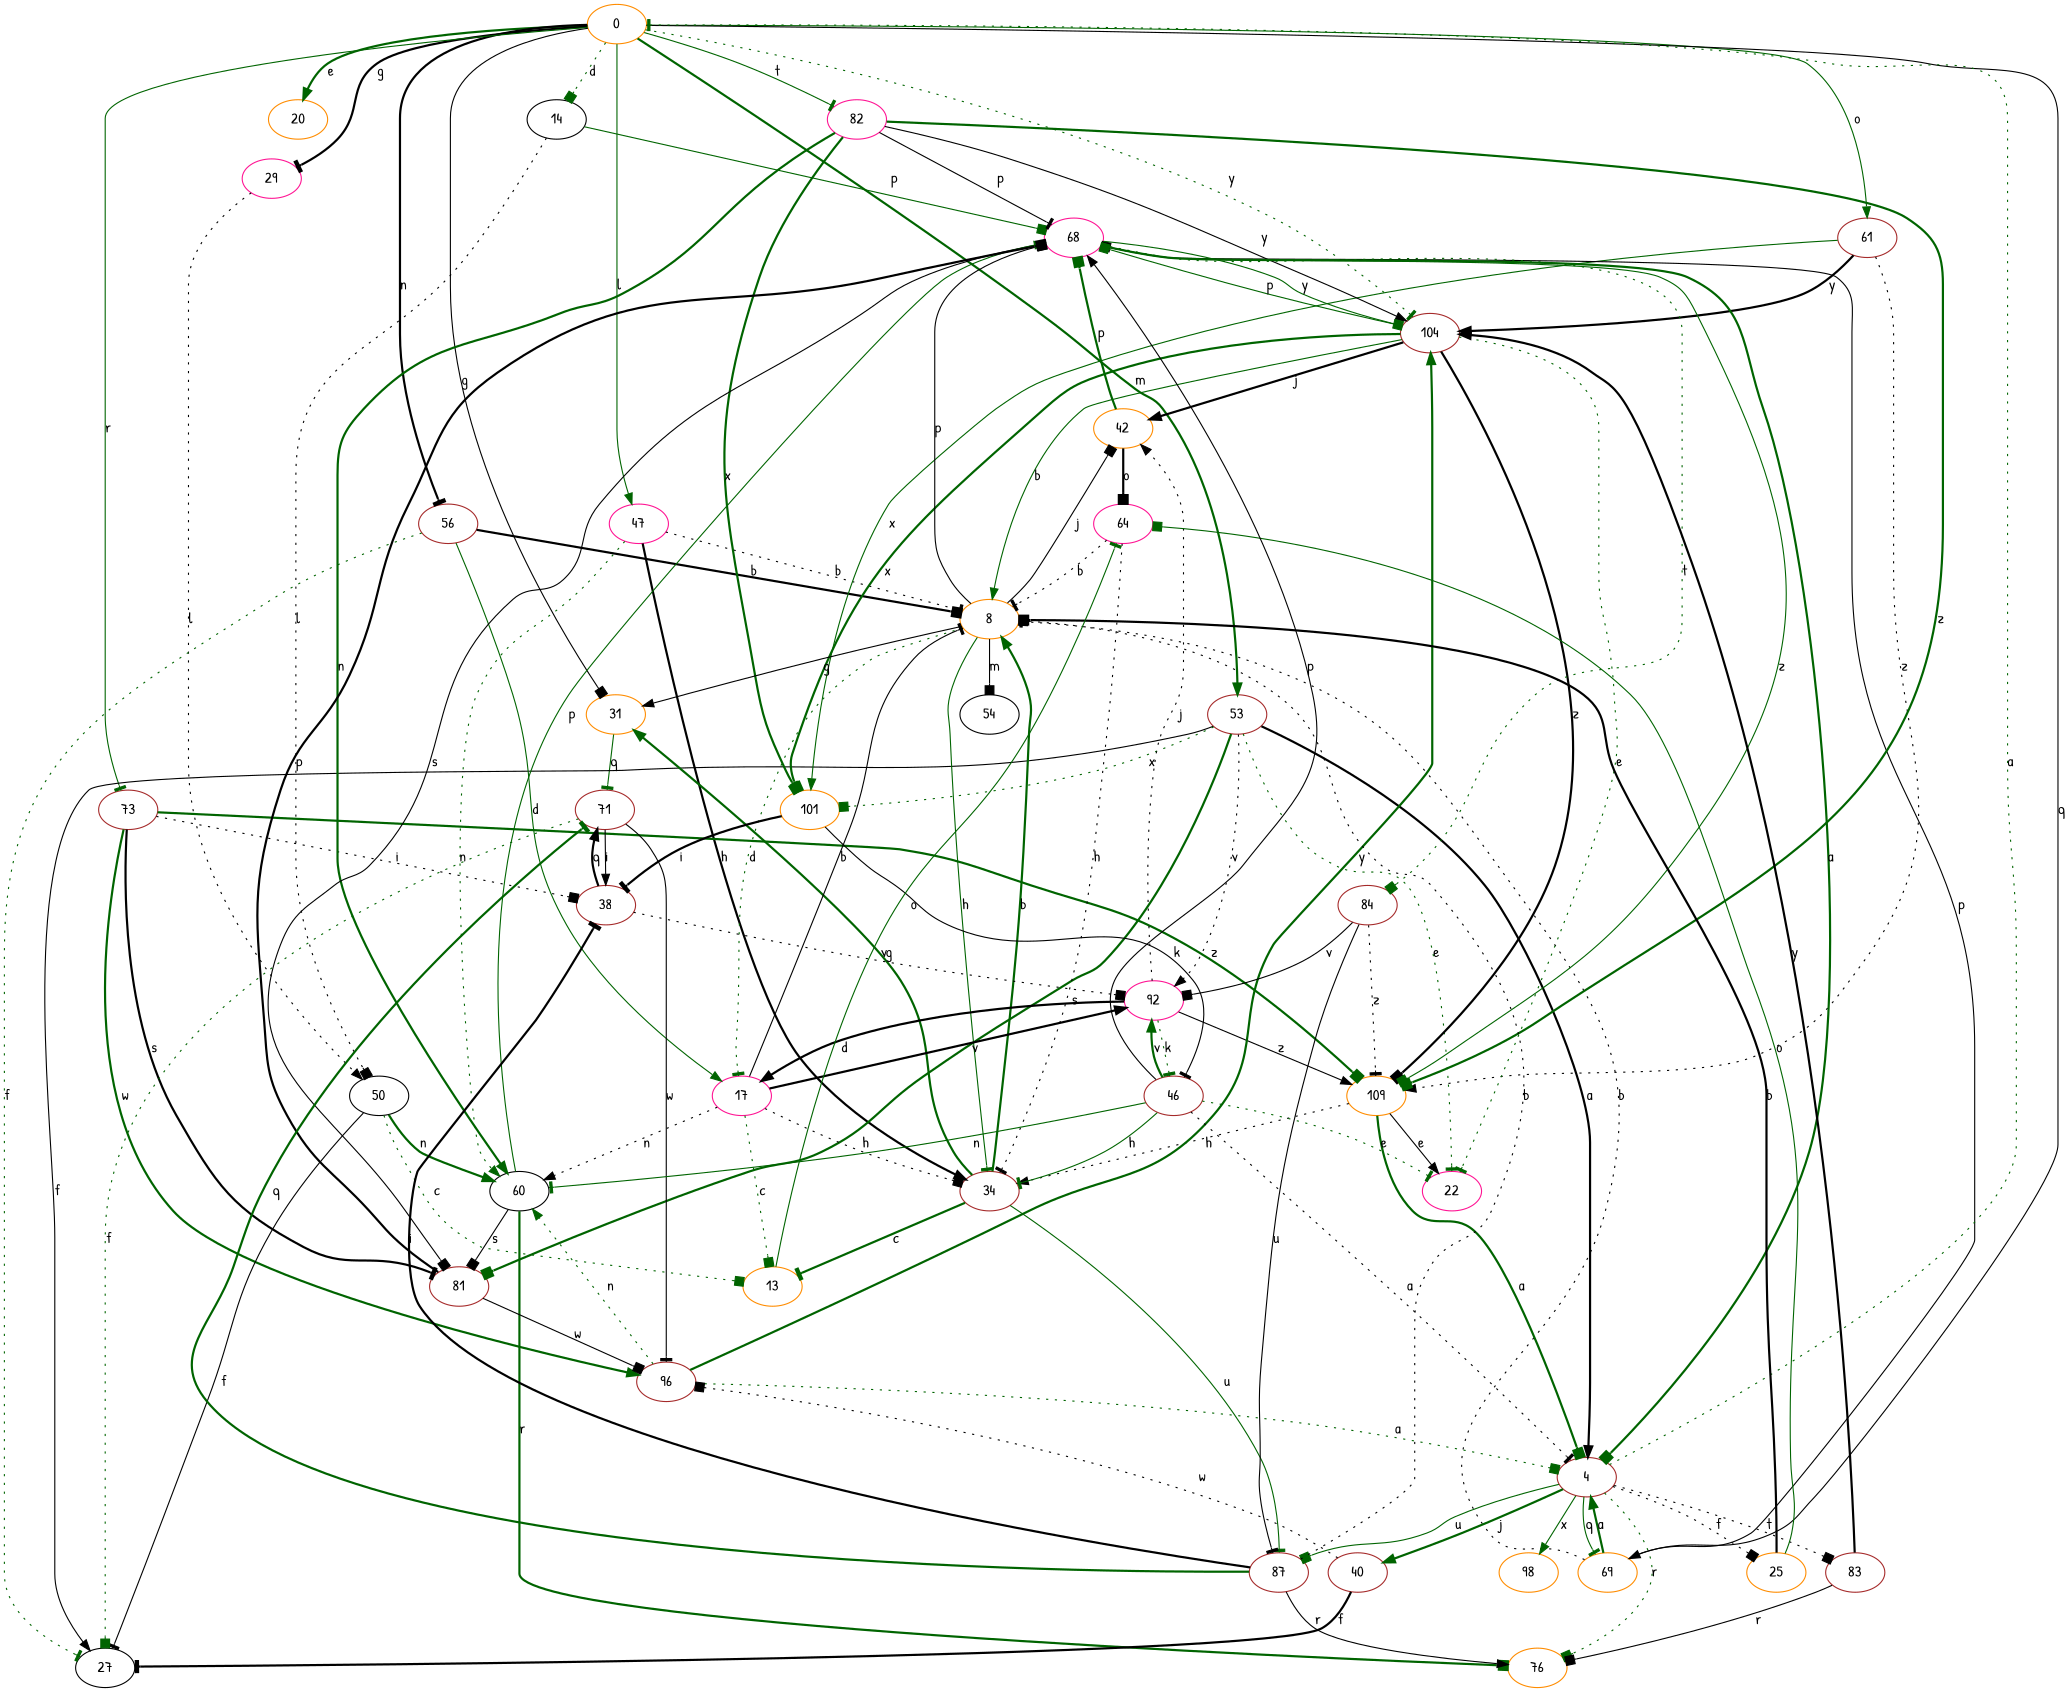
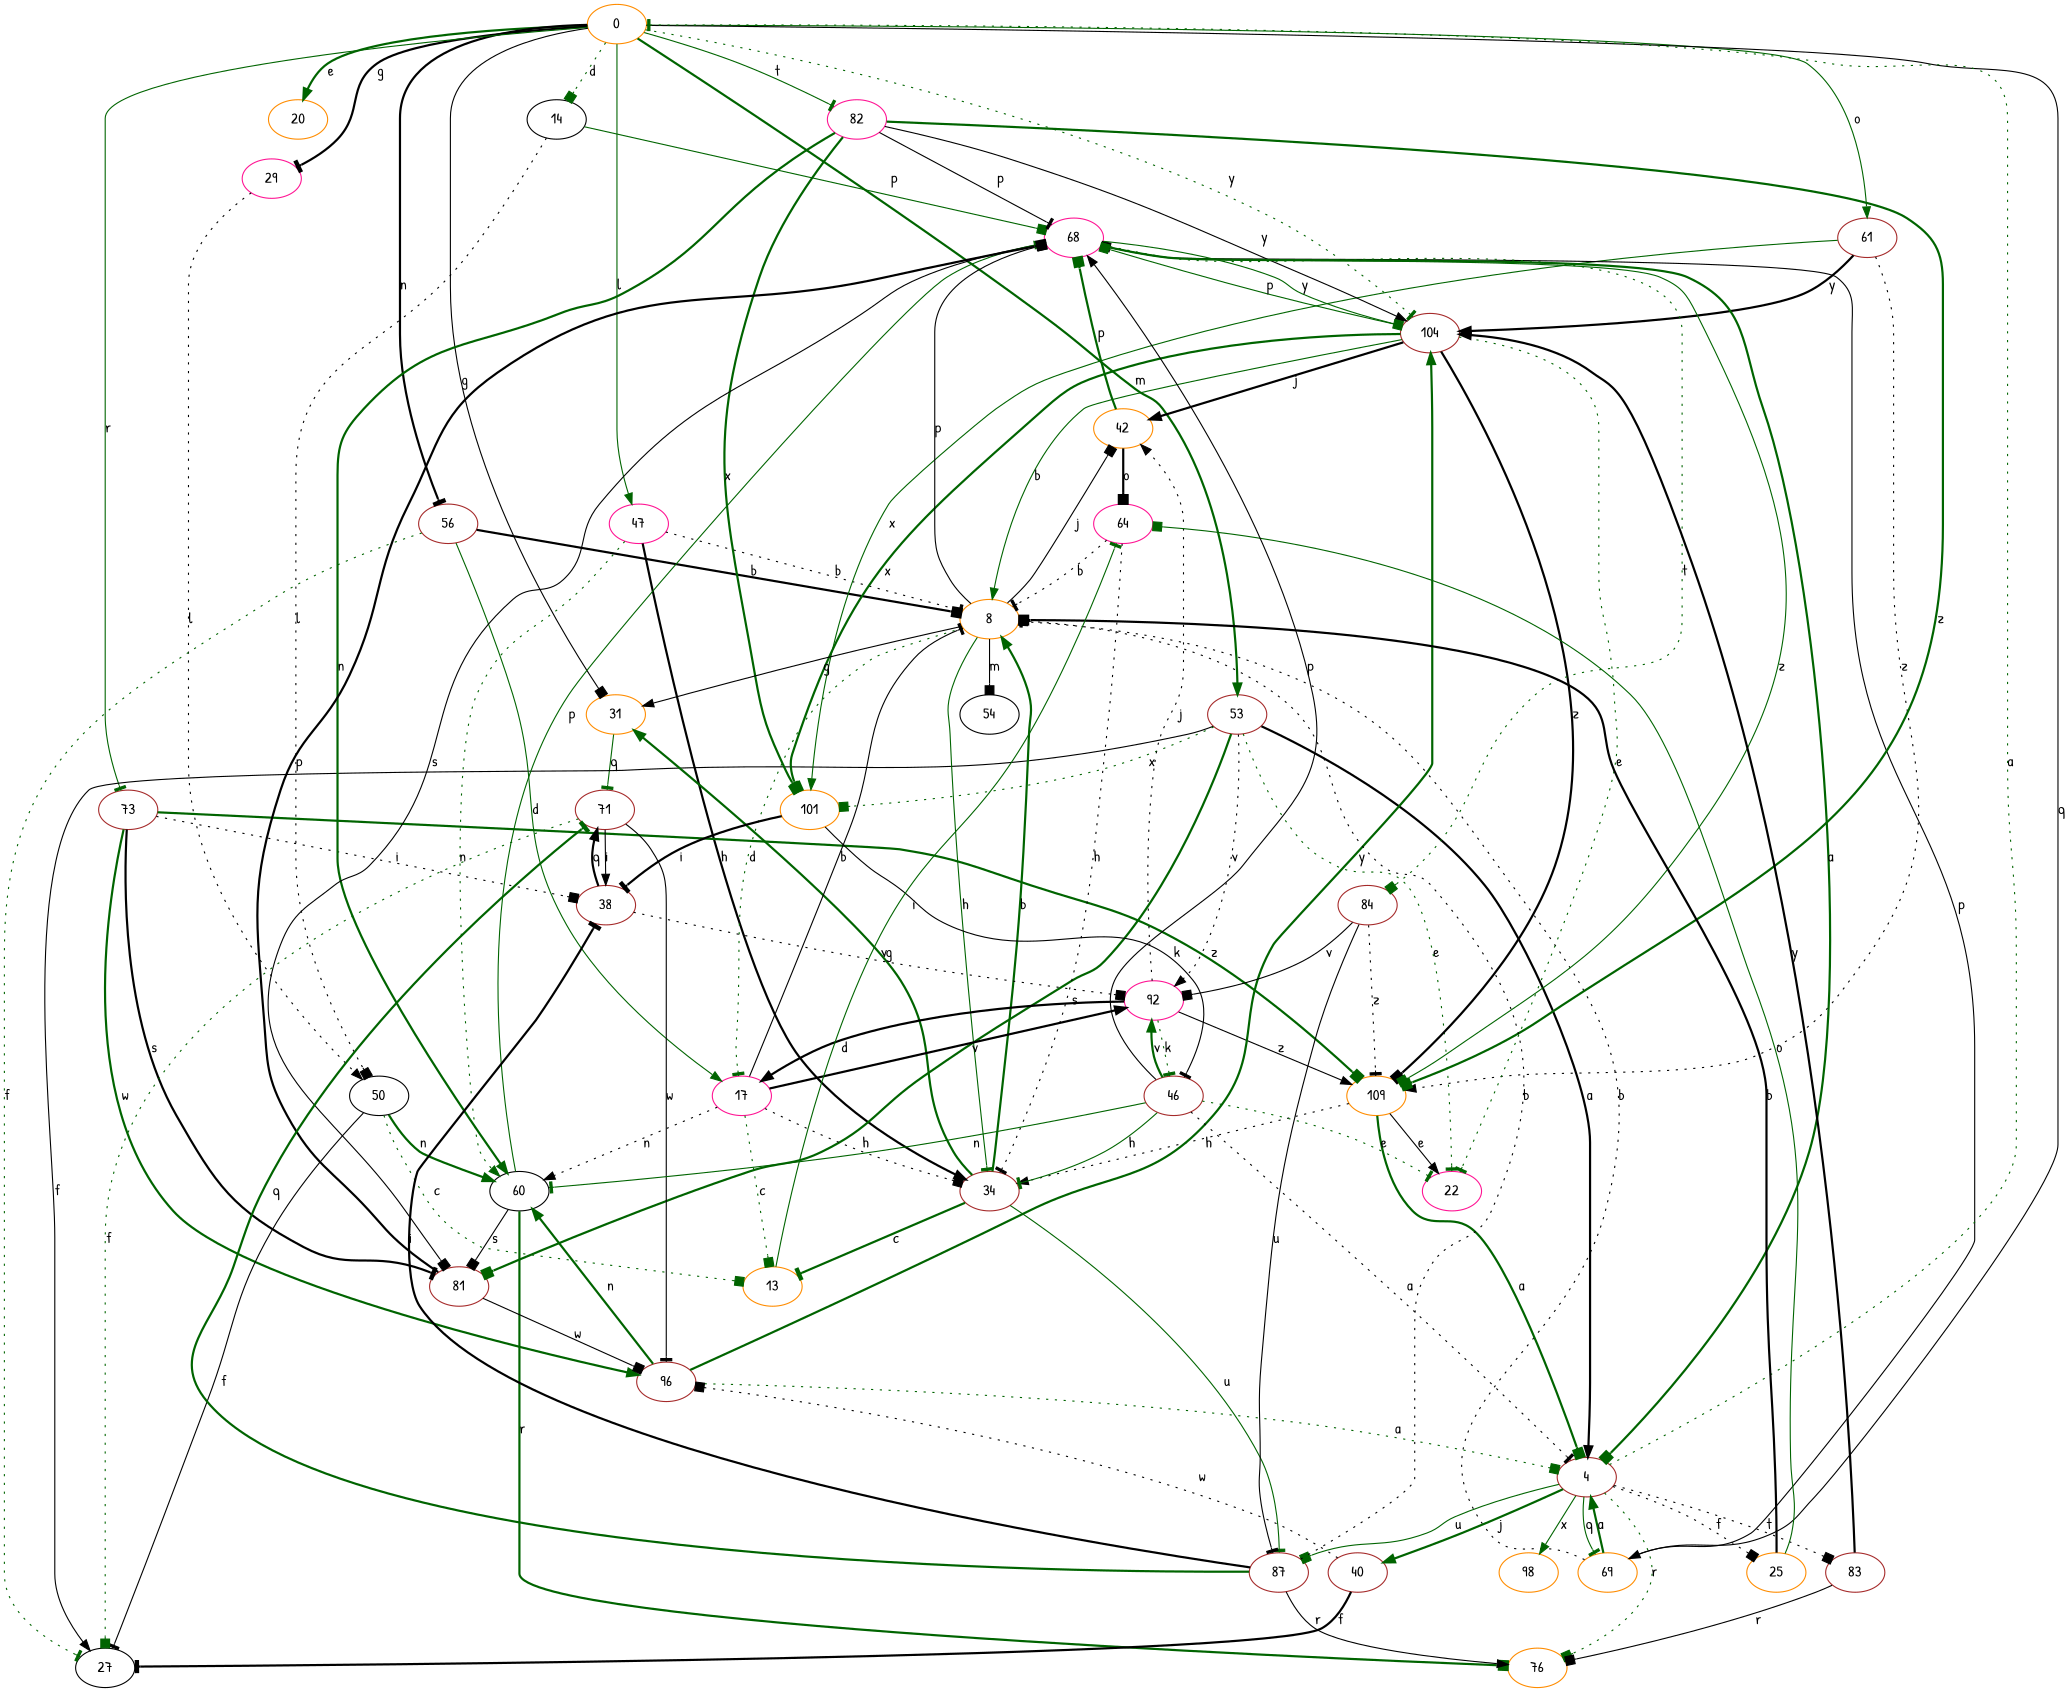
(914, 905) -> (914, 905)
(596, 1291) -> (596, 1291)
